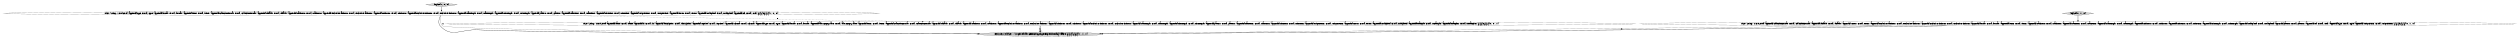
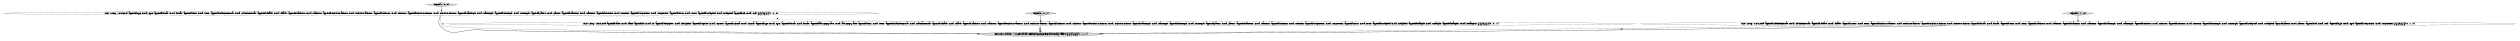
none -> (1041, 13)
